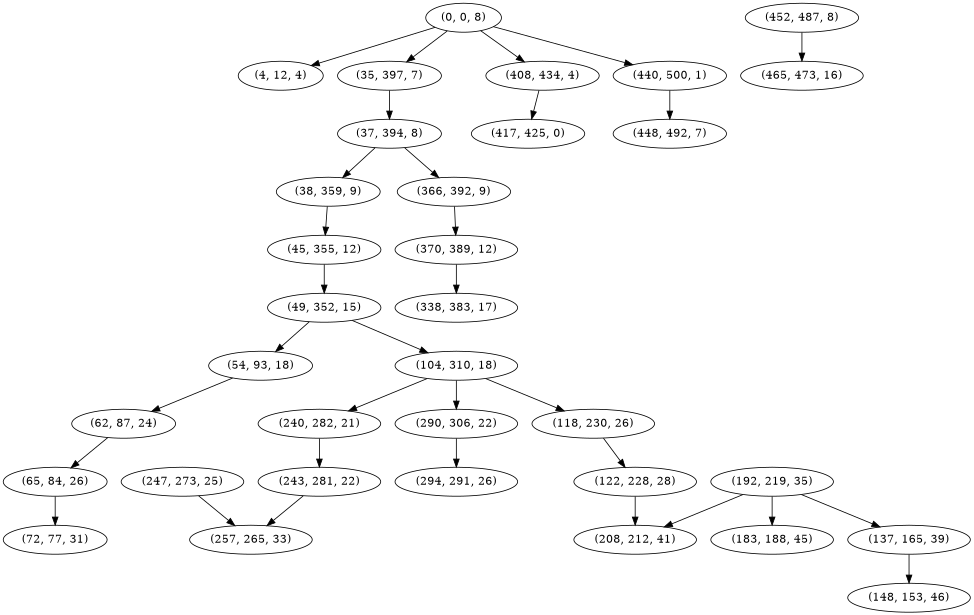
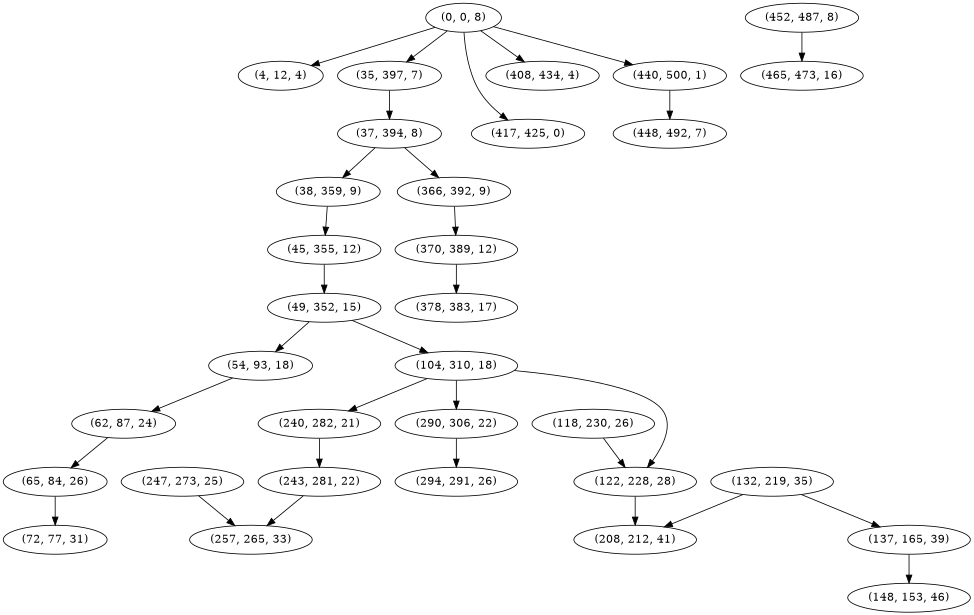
(536, 101) -> (473, 78)
(456, 308) -> (456, 308)
(521, 393) -> (618, 388)
(772, 482) -> (772, 482)
(772, 540) -> none
